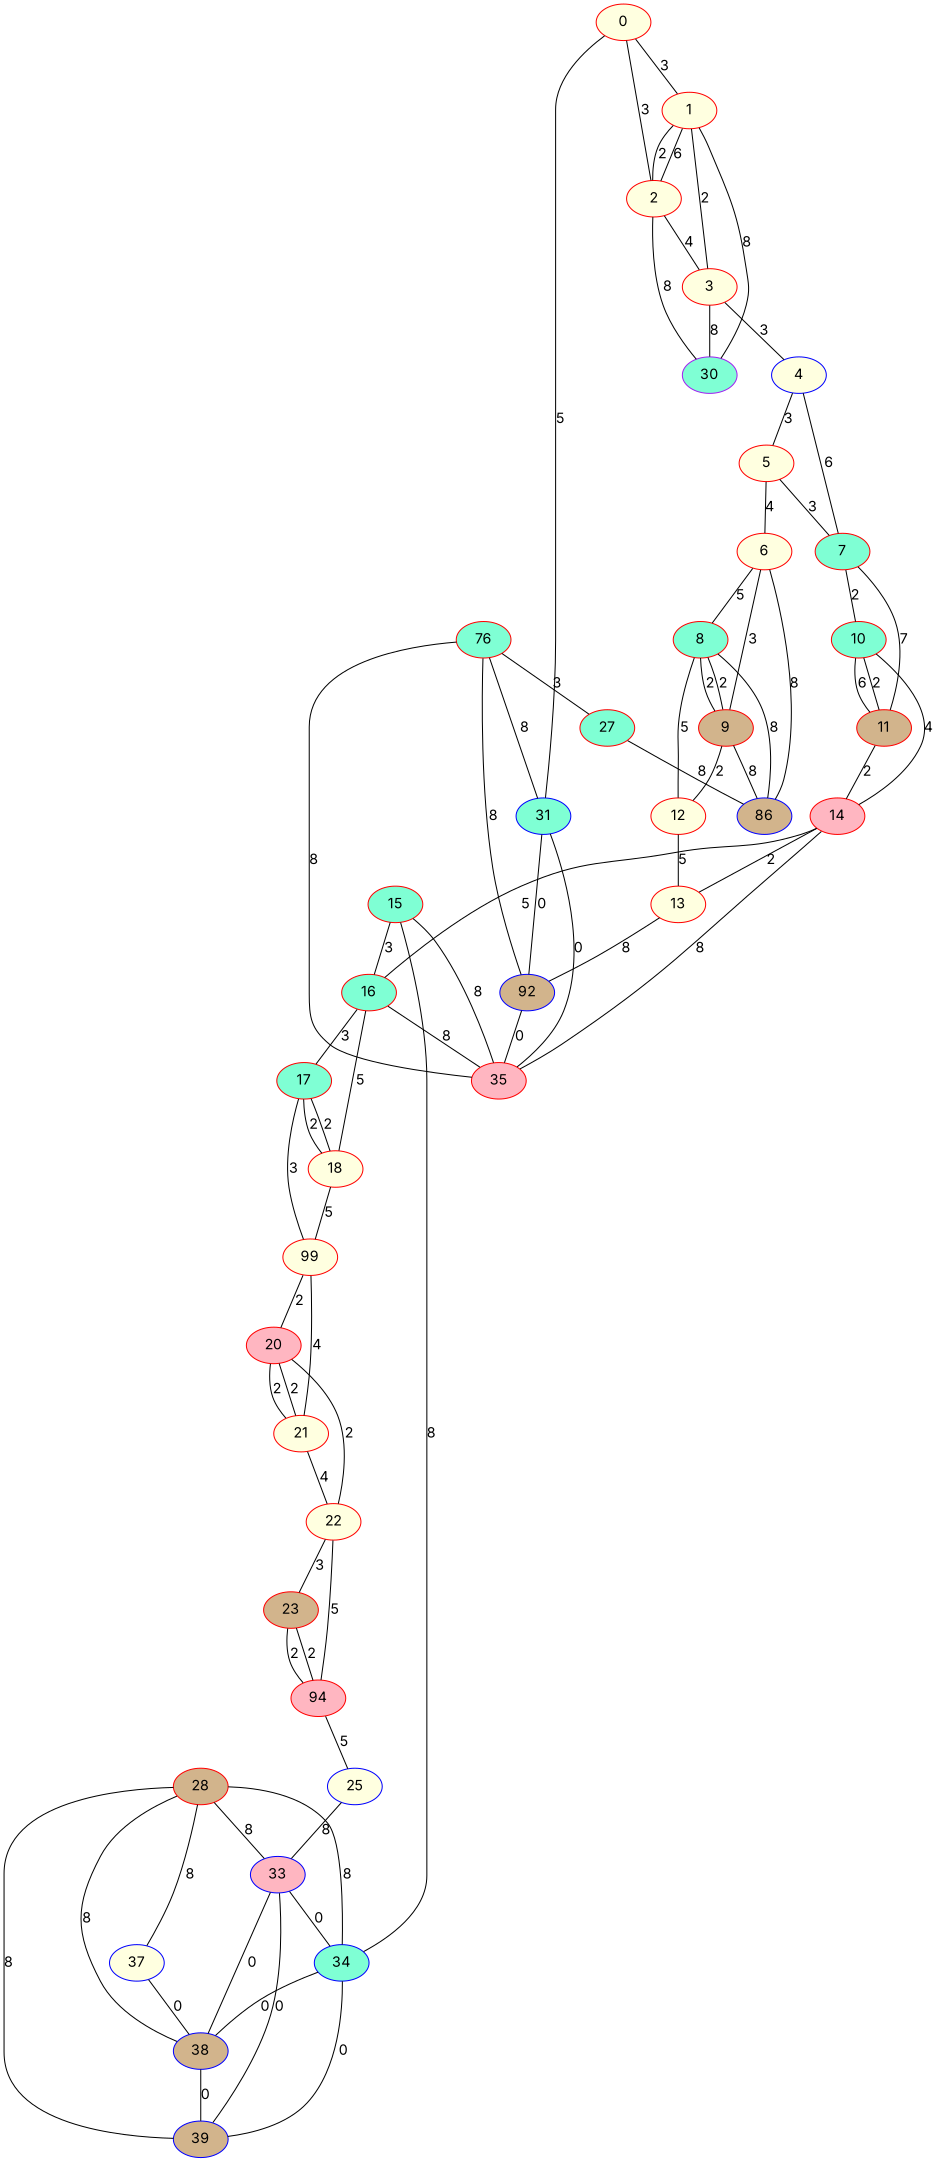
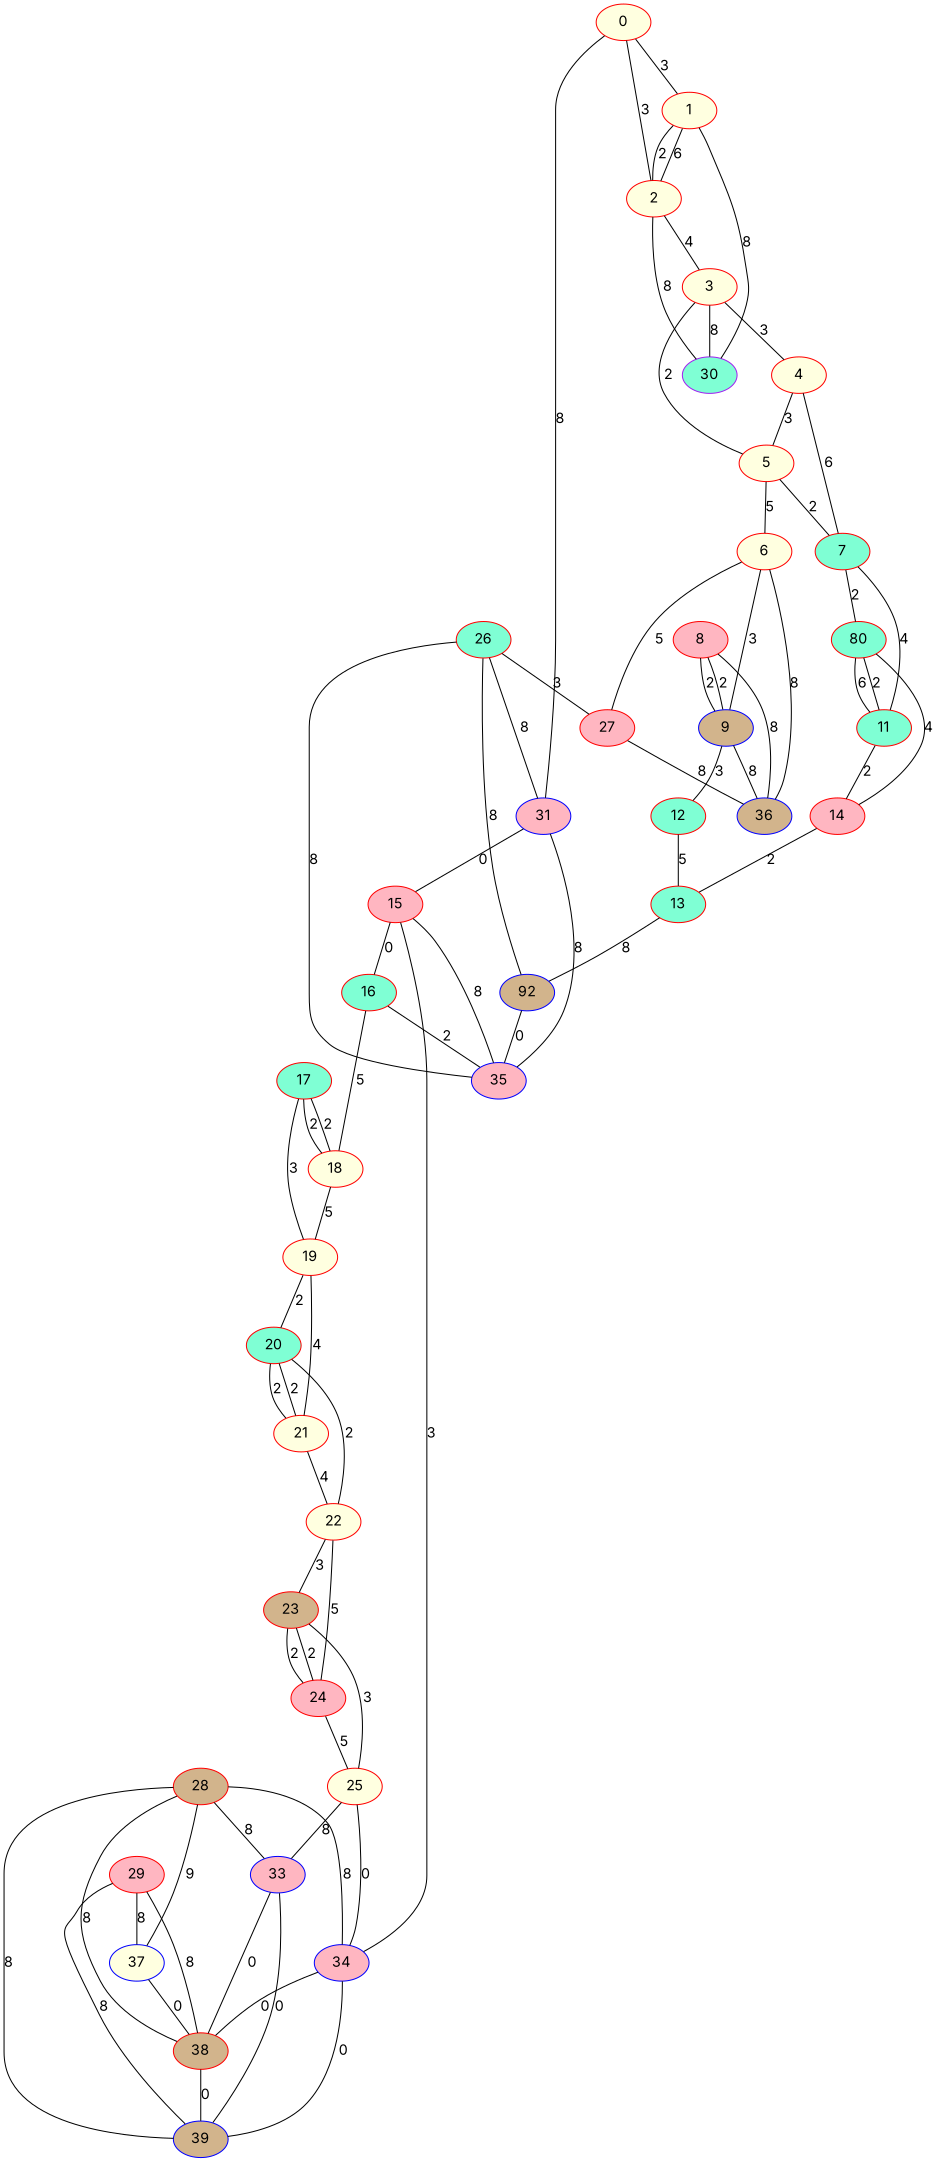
(700, 199) -> (664, 393)
(799, 375) -> (799, 375)
(561, 419) -> (561, 419)
(770, 507) -> (770, 507)
(813, 507) -> (813, 507)
(732, 596) -> (657, 619)
(484, 640) -> (484, 640)
(701, 640) -> (701, 640)
(859, 640) -> (859, 640)
(904, 640) -> (904, 640)
(678, 727) -> none
(607, 728) -> (607, 728)
(726, 728) -> (726, 728)
(884, 728) -> (884, 728)
(720, 772) -> (720, 772)
(543, 816) -> (543, 816)
(678, 816) -> (678, 816)
(764, 816) -> (764, 816)
(587, 865) -> none
(395, 904) -> (395, 904)
(535, 904) -> (470, 860)
(678, 904) -> (678, 904)
(389, 948) -> (389, 948)
(579, 948) -> (579, 948)
(677, 958) -> none
(337, 1037) -> none
(447, 1037) -> (447, 1037)
(499, 1081) -> (499, 1081)
(310, 1257) -> (310, 1257)
(274, 1345) -> (274, 1345)
(432, 1434) -> (432, 1434)
none -> (357, 1688)
(318, 1698) -> (318, 1698)
(355, 1786) -> (355, 1786)
none -> (137, 1875)
(191, 1875) -> (191, 1875)
(310, 1919) -> (361, 1876)
(342, 1963) -> (342, 1963)
(201, 2051) -> (201, 2051)
